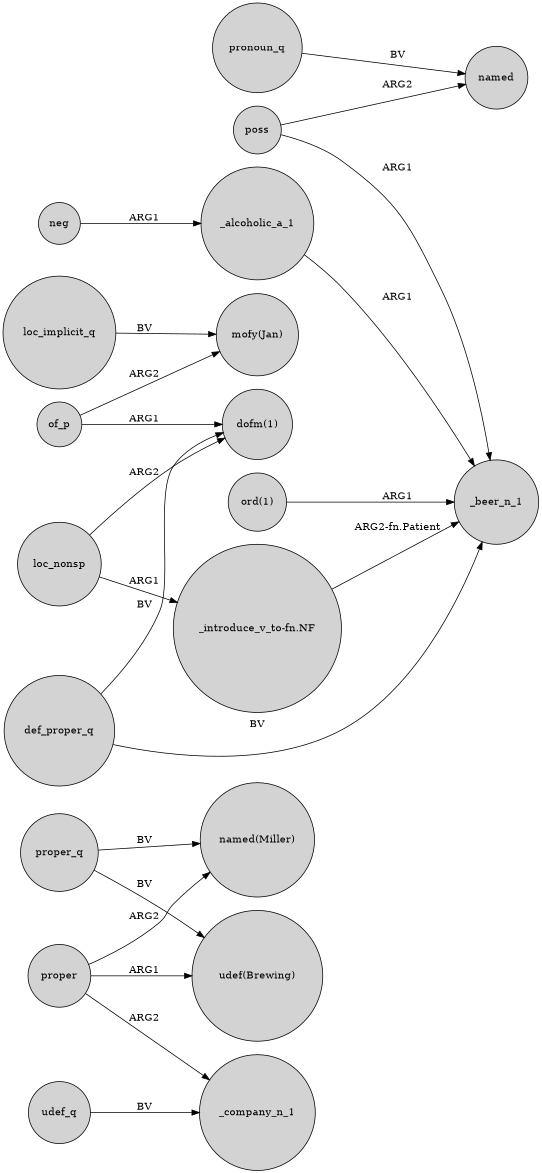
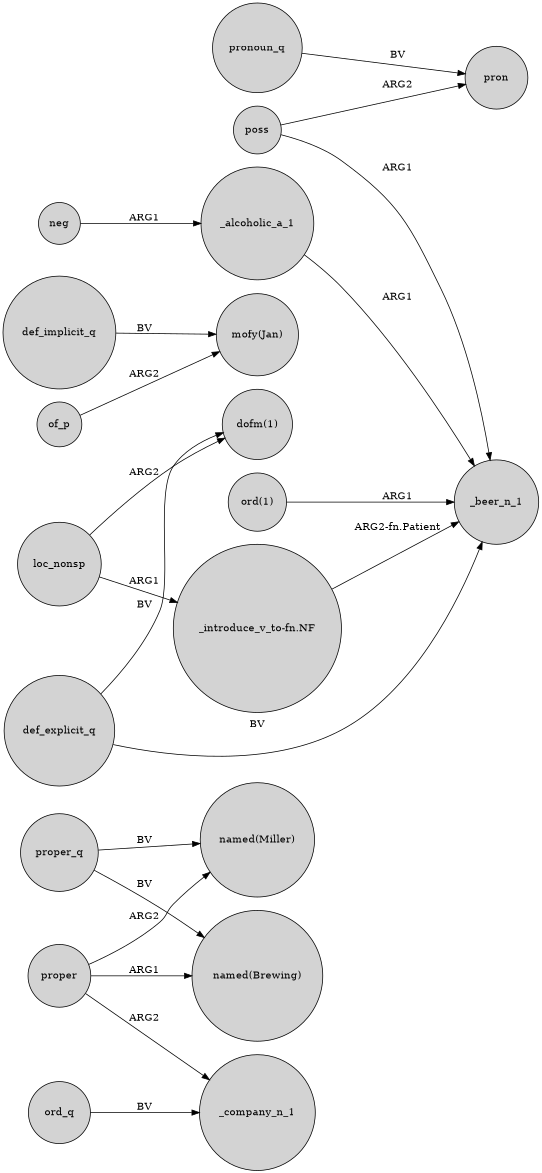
(496, 78) -> (496, 78)
(59, 333) -> (59, 333)
(148, 424) -> none
(59, 731) -> (59, 731)
(257, 976) -> (257, 976)
(59, 1113) -> (59, 1113)
